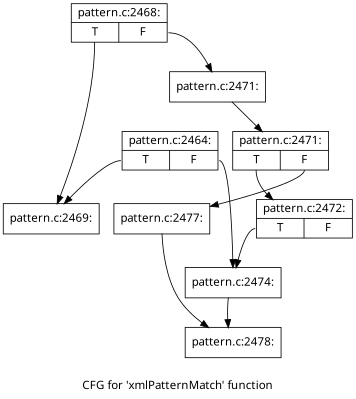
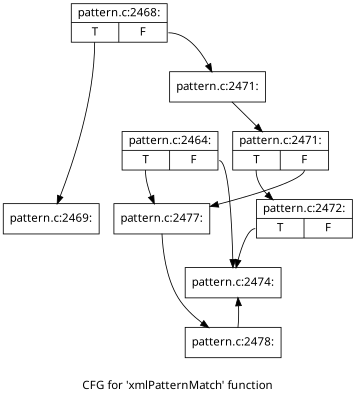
(93, 176) -> (147, 183)
(228, 309) -> (239, 317)
